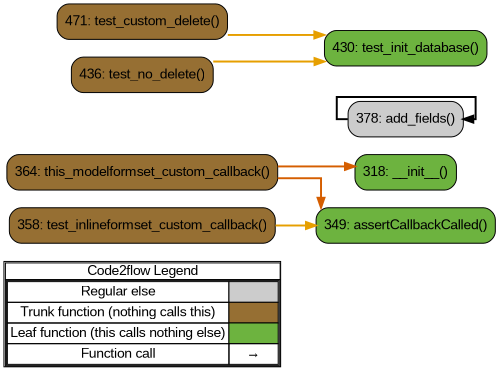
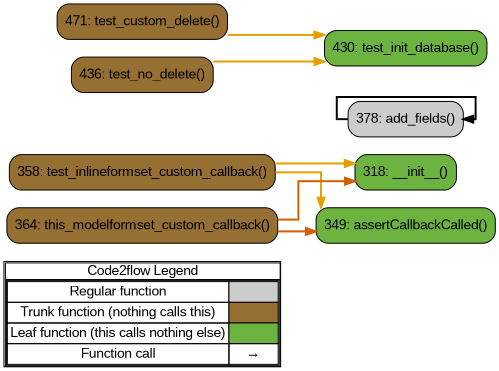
none -> (310, 163)
(118, 291) -> (118, 291)
